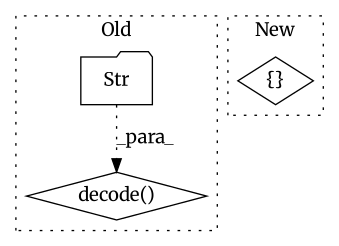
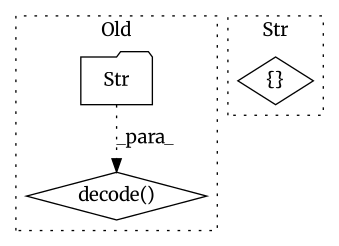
(276, 31) -> (276, 31)
